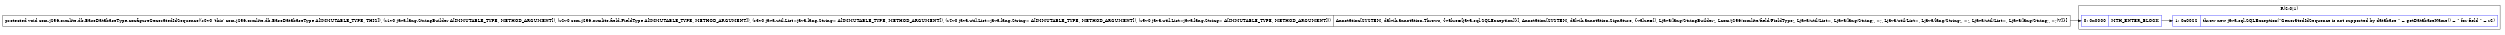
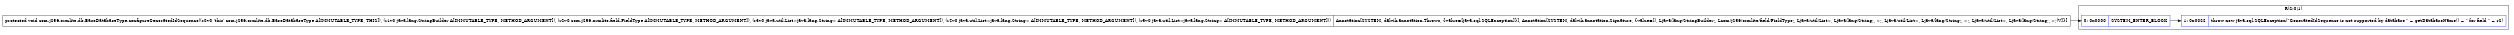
(2135, 21) -> (2139, 21)
